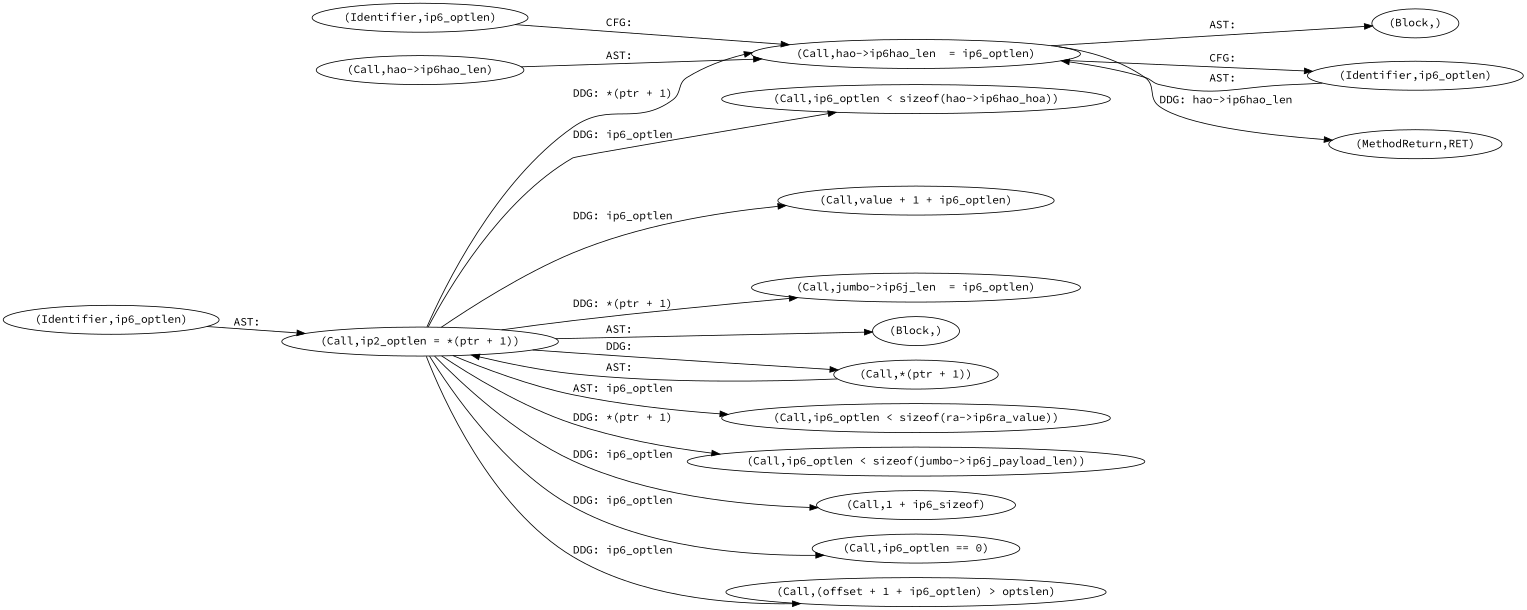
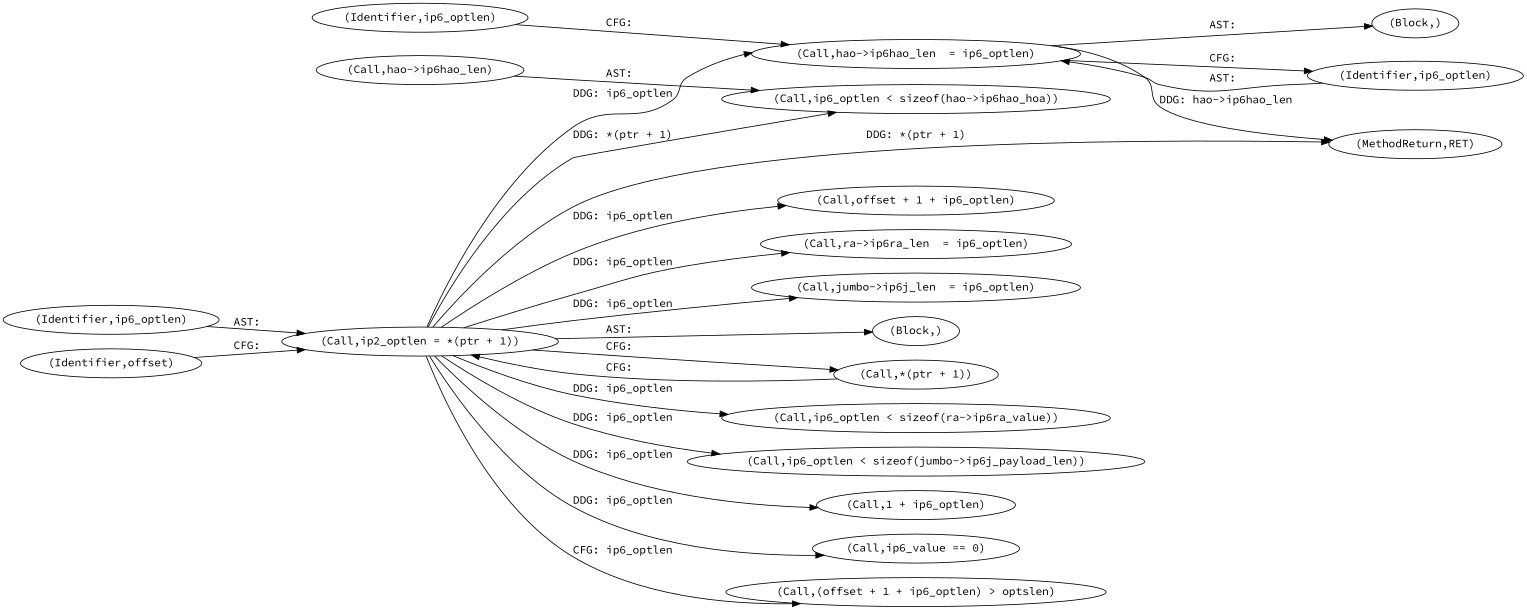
(637, 63) -> (633, 83)
(623, 94) -> (623, 94)
(623, 135) -> (623, 135)
none -> (851, 154)
(916, 201) -> (916, 201)
none -> (916, 244)
(623, 304) -> (623, 304)
(623, 347) -> (623, 347)
none -> (111, 363)
(623, 368) -> (623, 368)
(623, 389) -> (623, 389)
(623, 418) -> (623, 418)
(916, 505) -> (916, 505)
(916, 549) -> (916, 549)
(623, 551) -> (623, 551)
